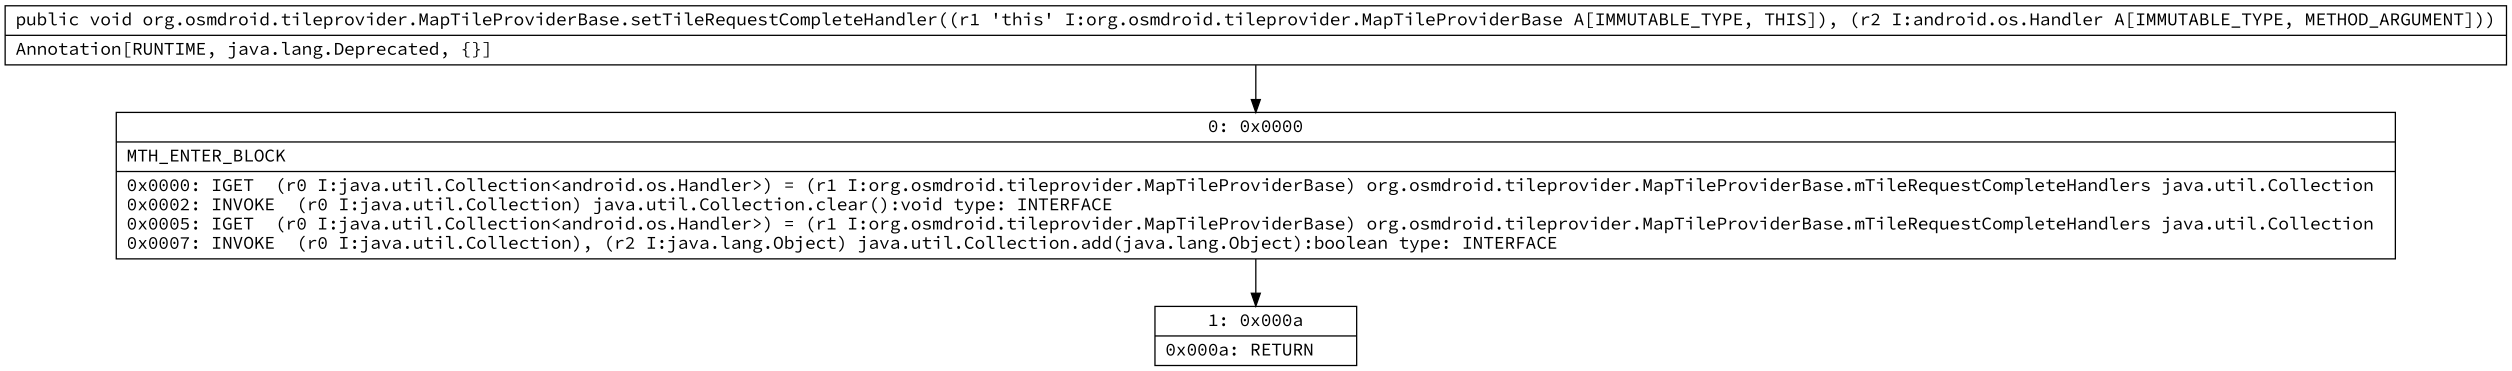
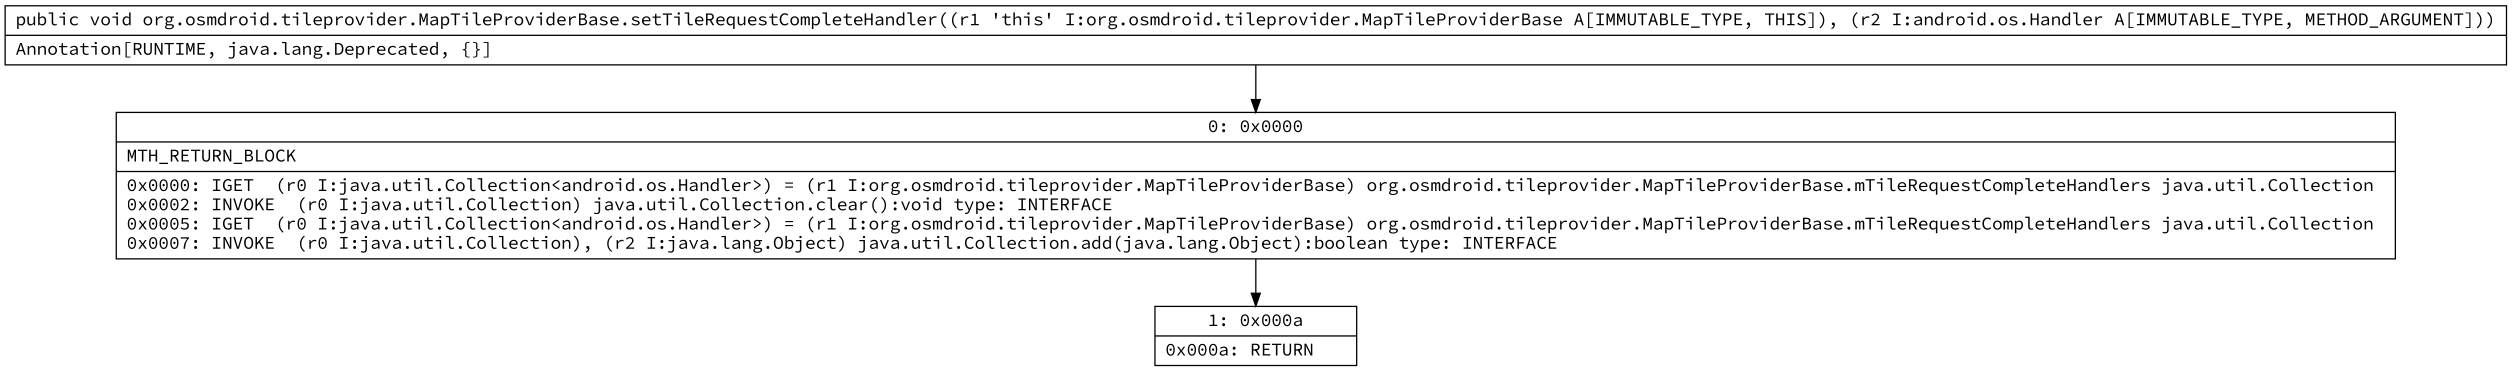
(206, 156) -> (212, 156)
